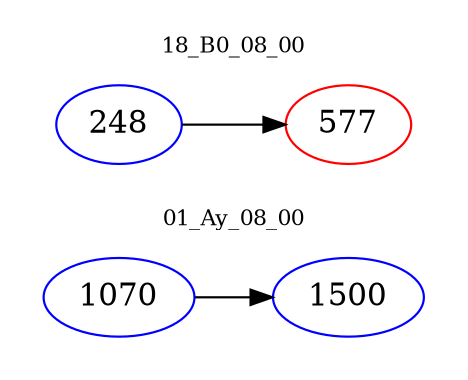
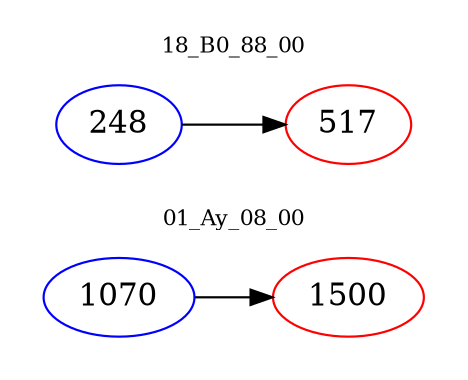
(234, 47) -> (234, 47)
(348, 125) -> (348, 125)
(348, 297) -> (348, 297)
